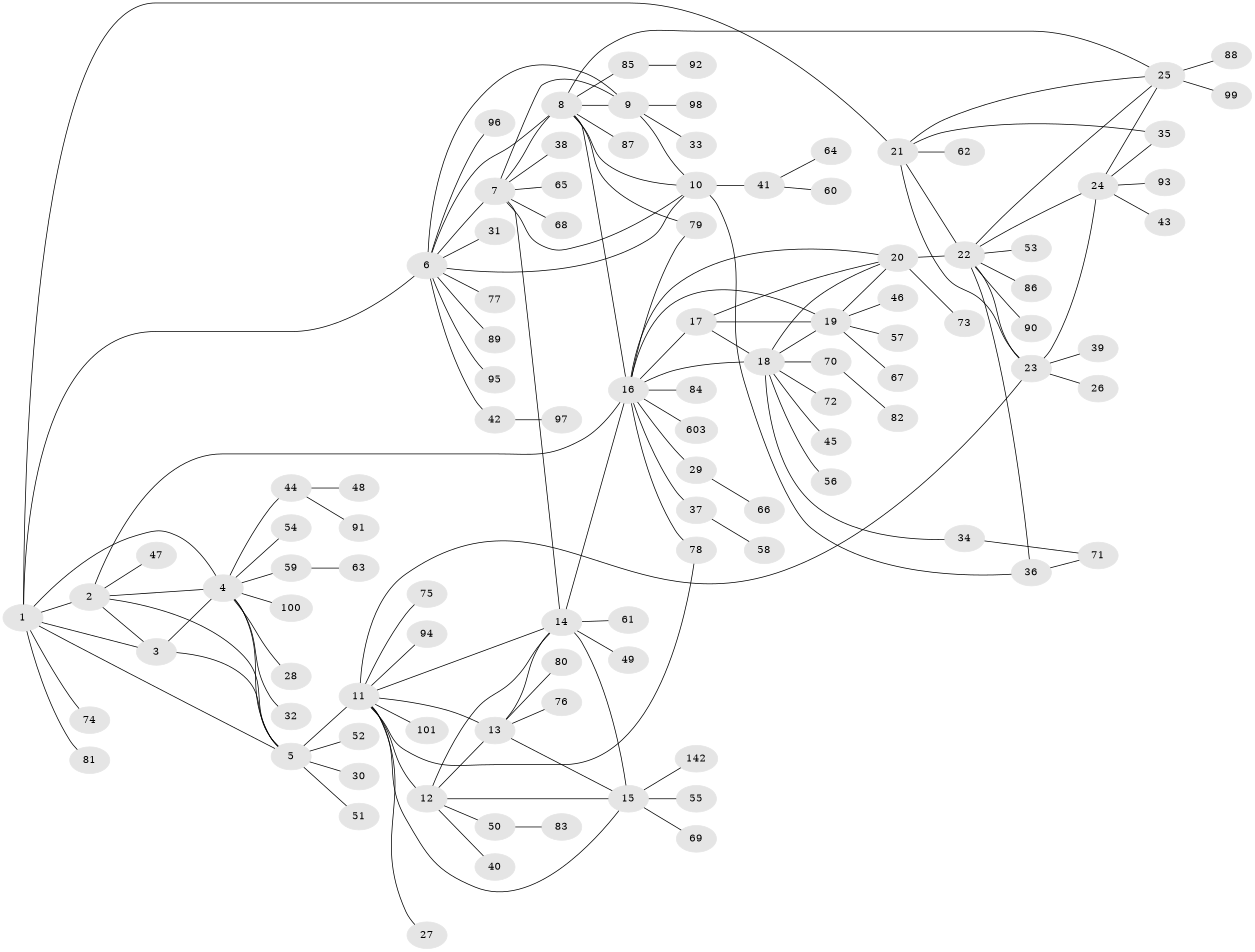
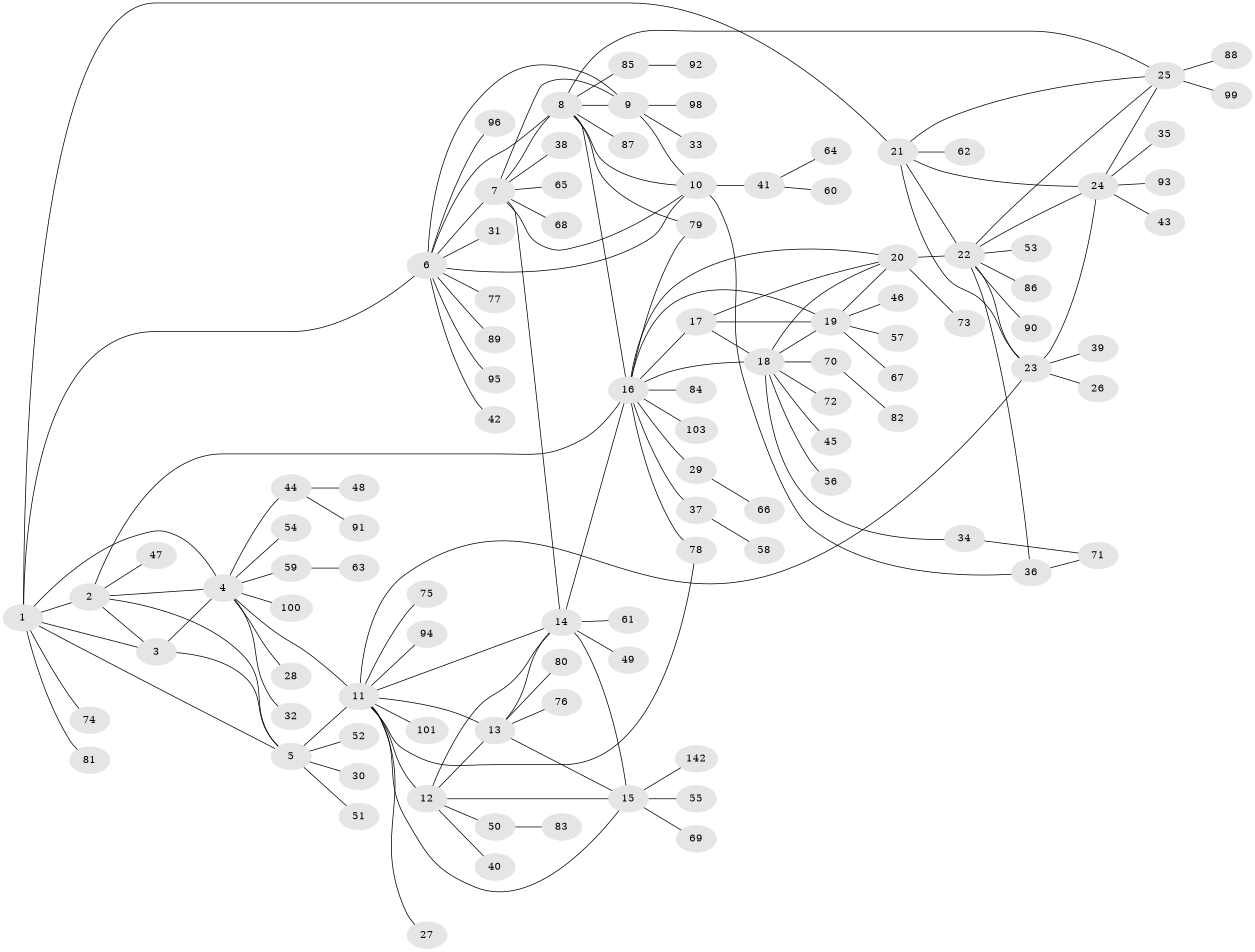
(1028, 124) -> (994, 181)
(562, 420) -> none
(696, 430) -> (696, 430)
(256, 673) -> (291, 642)
